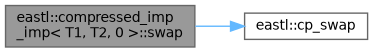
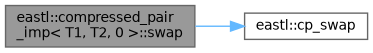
(100, 26) -> (100, 26)
